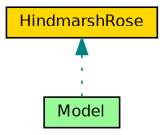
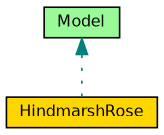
(82, 76) -> (82, 76)
